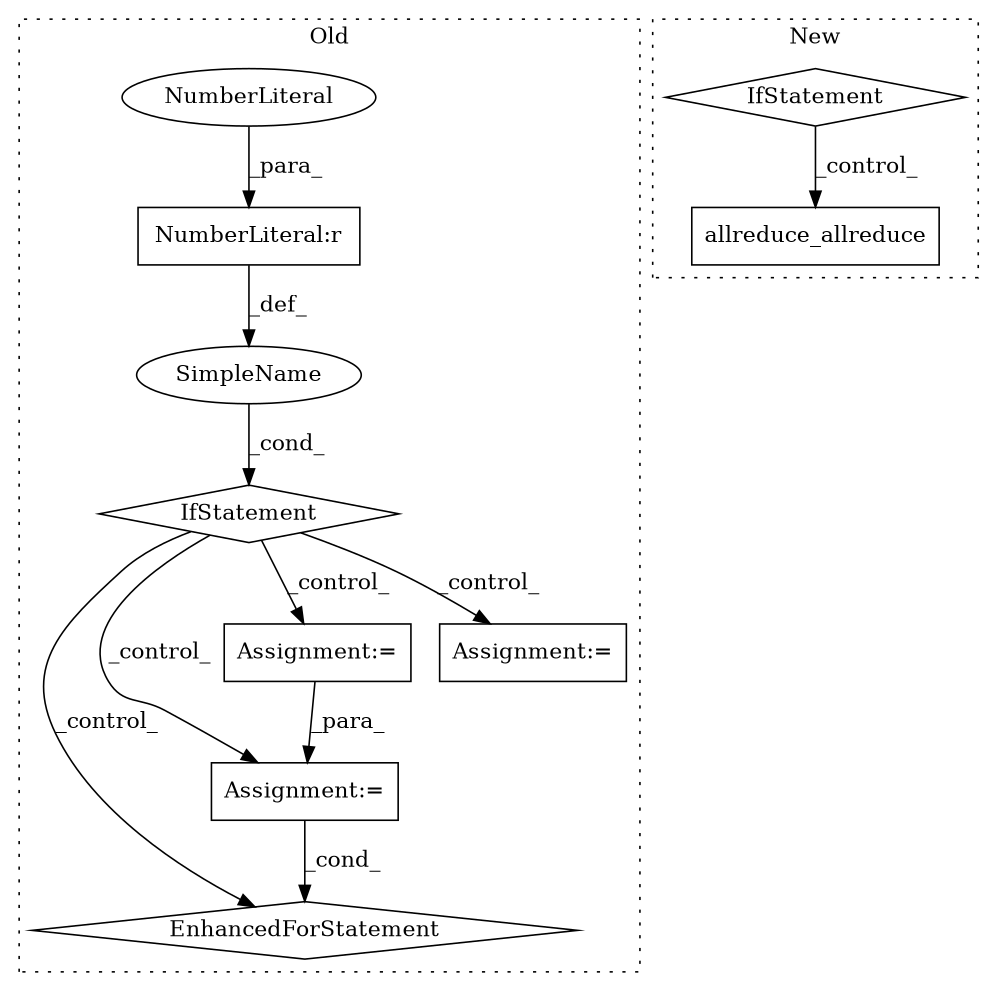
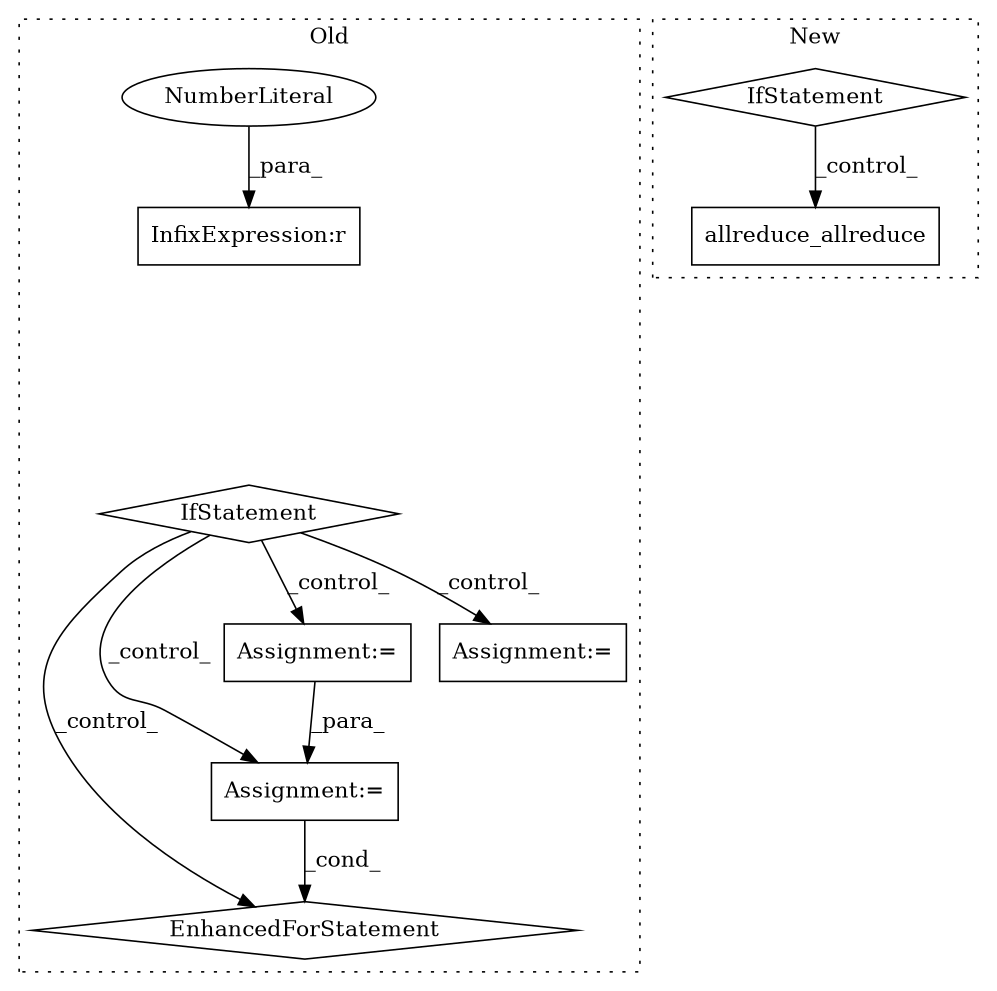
(249, 236) -> (249, 236)
(249, 375) -> none
